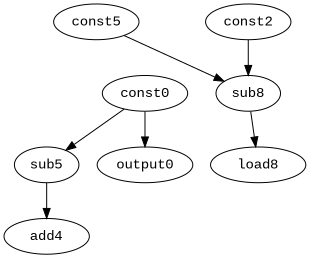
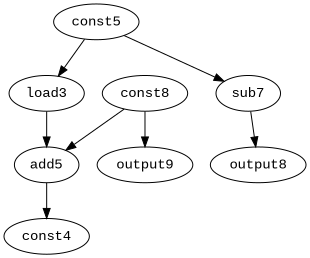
(248, 22) -> none
none -> (47, 93)
(145, 93) -> (145, 93)
(248, 93) -> (248, 93)
(47, 165) -> (47, 165)
(145, 165) -> (145, 165)
(258, 165) -> (258, 165)
(47, 236) -> (47, 236)
